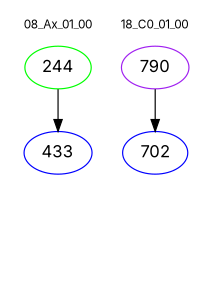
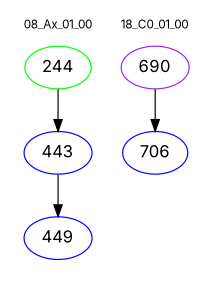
(155, 68) -> (155, 68)
(58, 153) -> (58, 153)
(155, 153) -> (155, 153)
none -> (58, 238)
